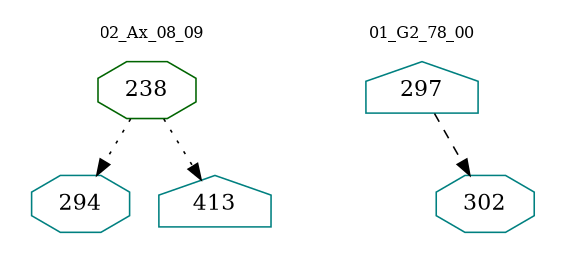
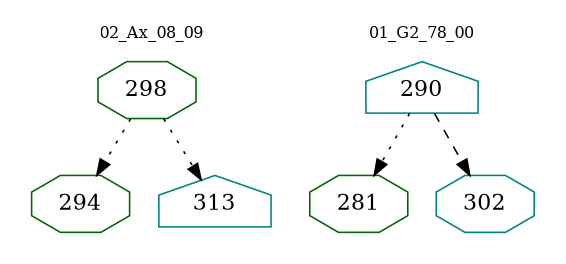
(147, 90) -> (147, 90)
(422, 90) -> (422, 90)
(81, 204) -> (81, 204)
(215, 204) -> (215, 204)
none -> (359, 204)
